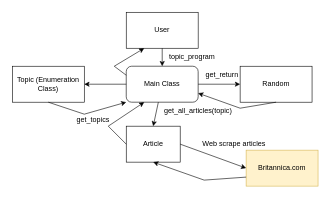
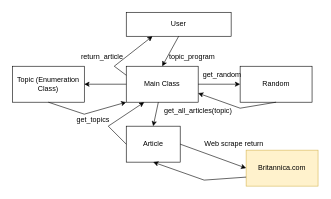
(162, 30) -> (179, 24)
none -> (102, 57)
(222, 75) -> (222, 75)
(162, 84) -> (162, 84)
(234, 144) -> (234, 144)
